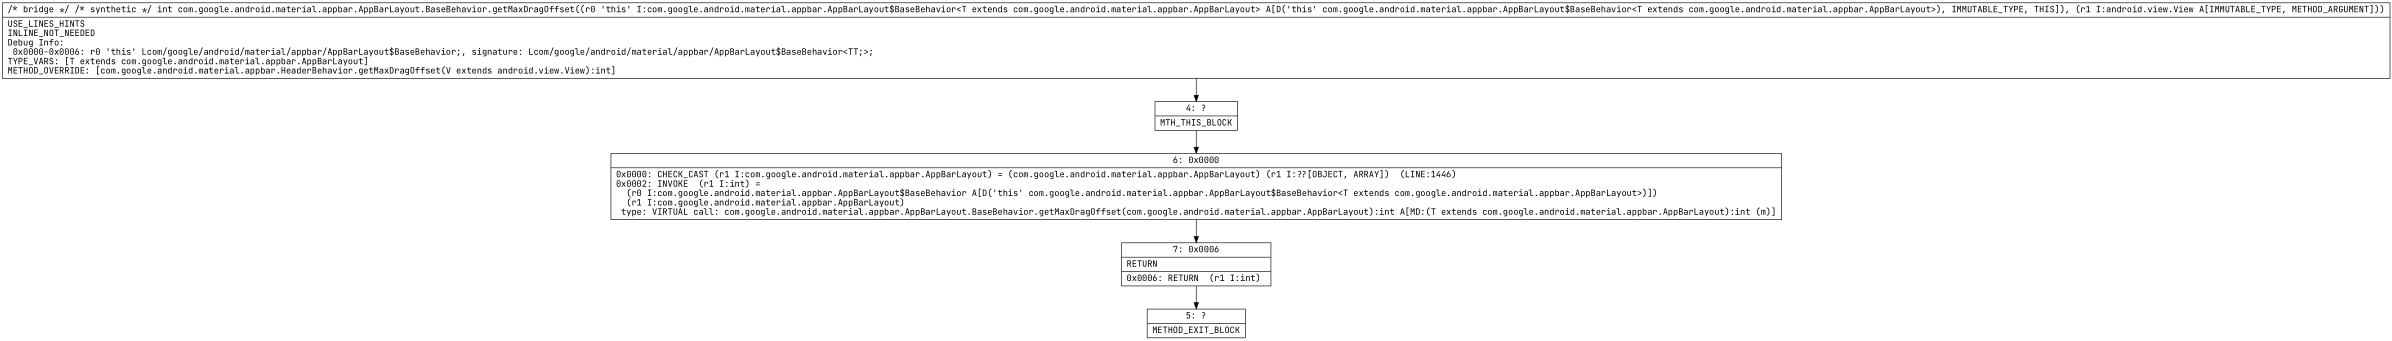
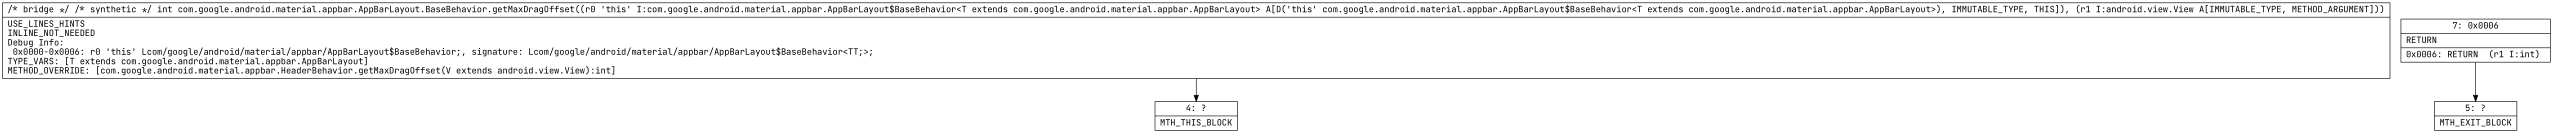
(1196, 187) -> none
(1196, 330) -> (2476, 123)
